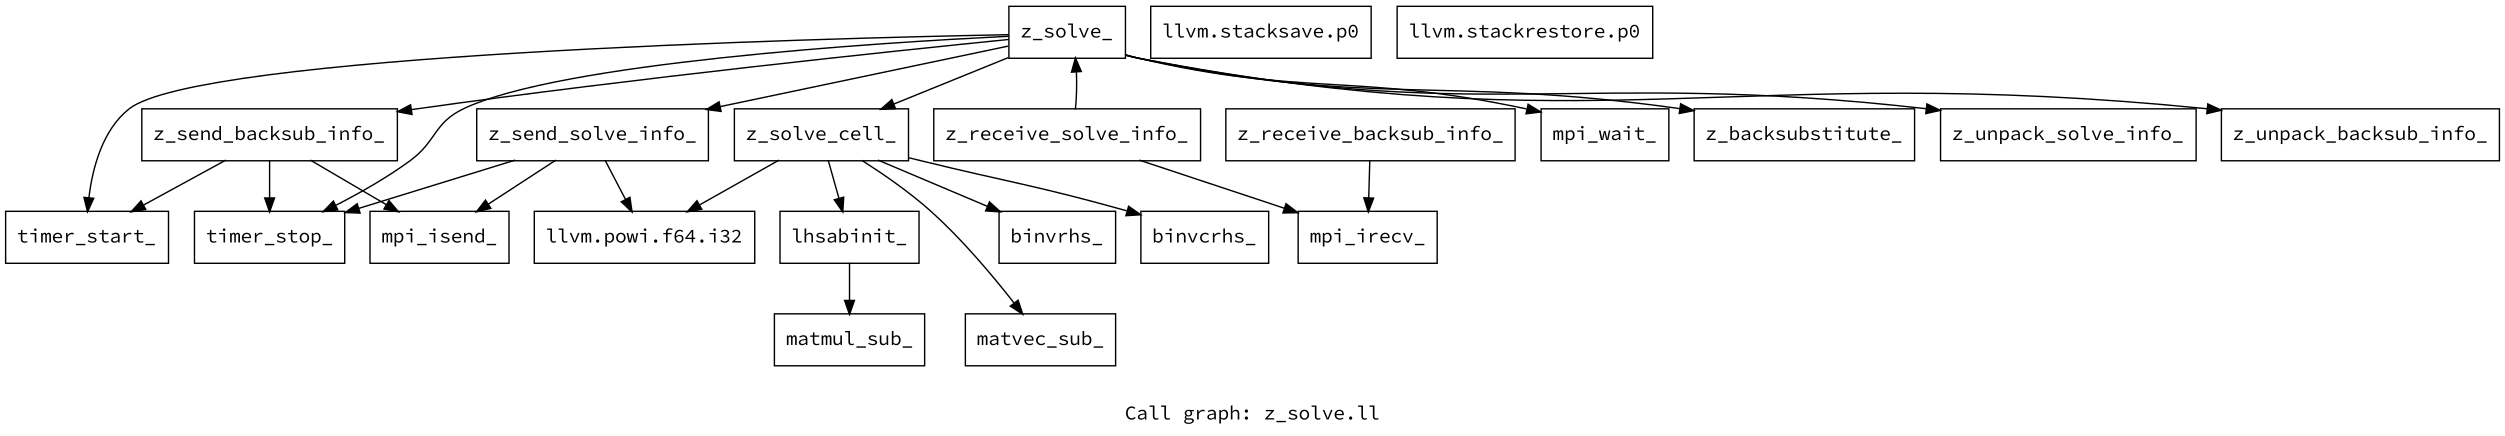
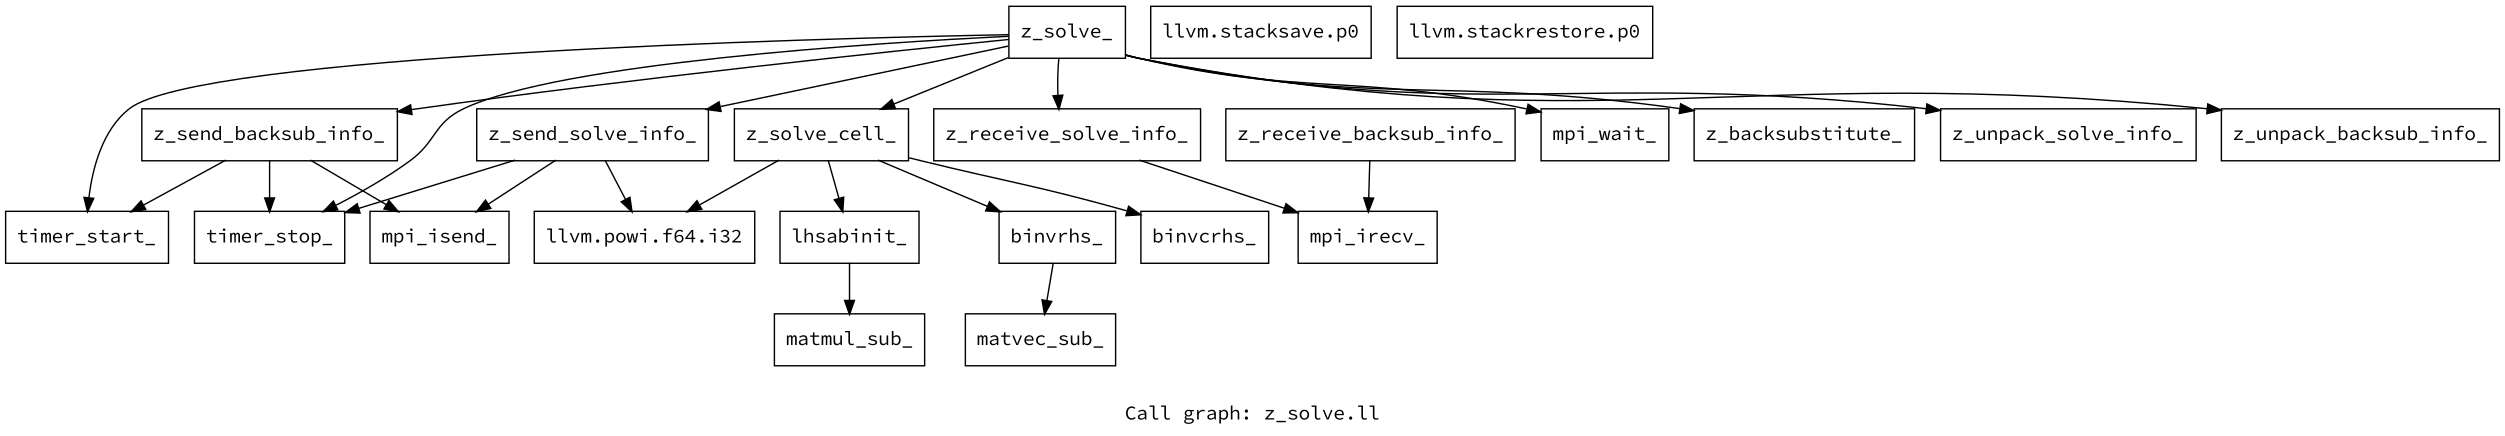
(1077, 91) -> (1058, 77)
(945, 224) -> (1050, 282)
